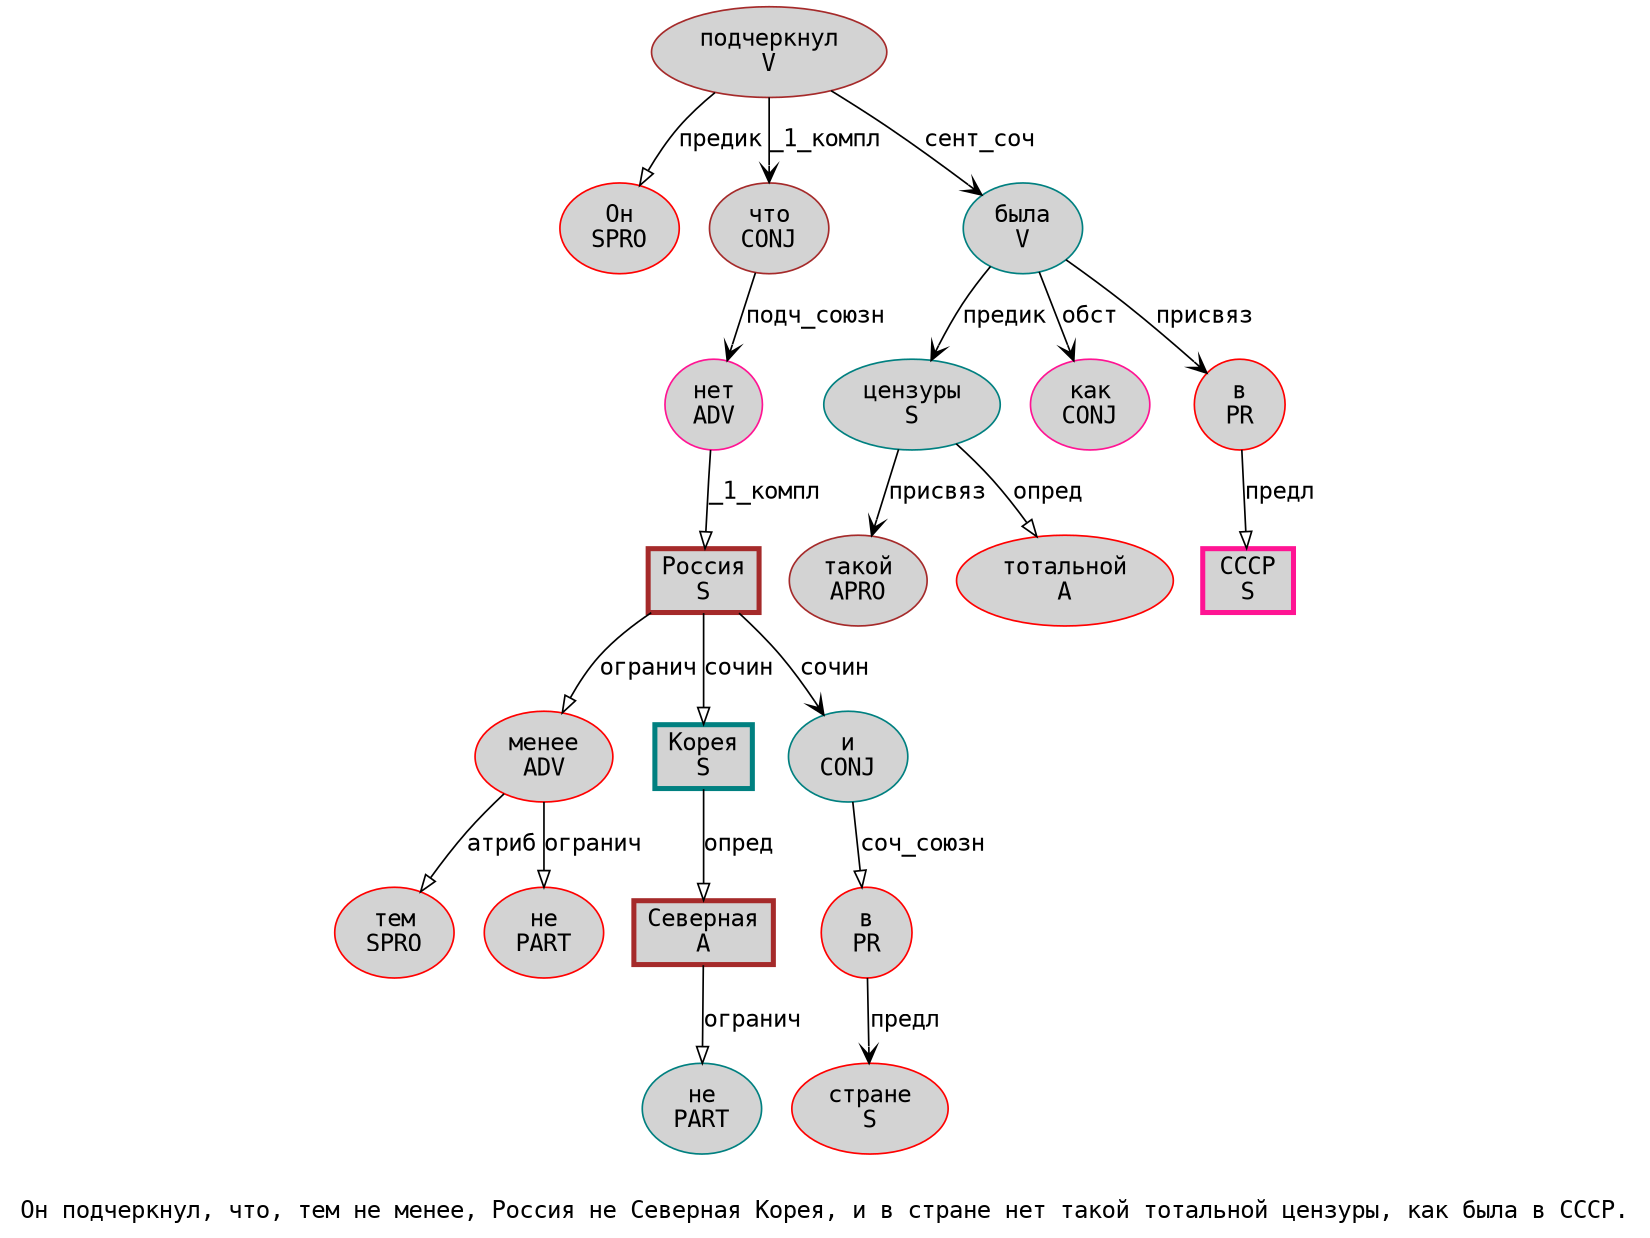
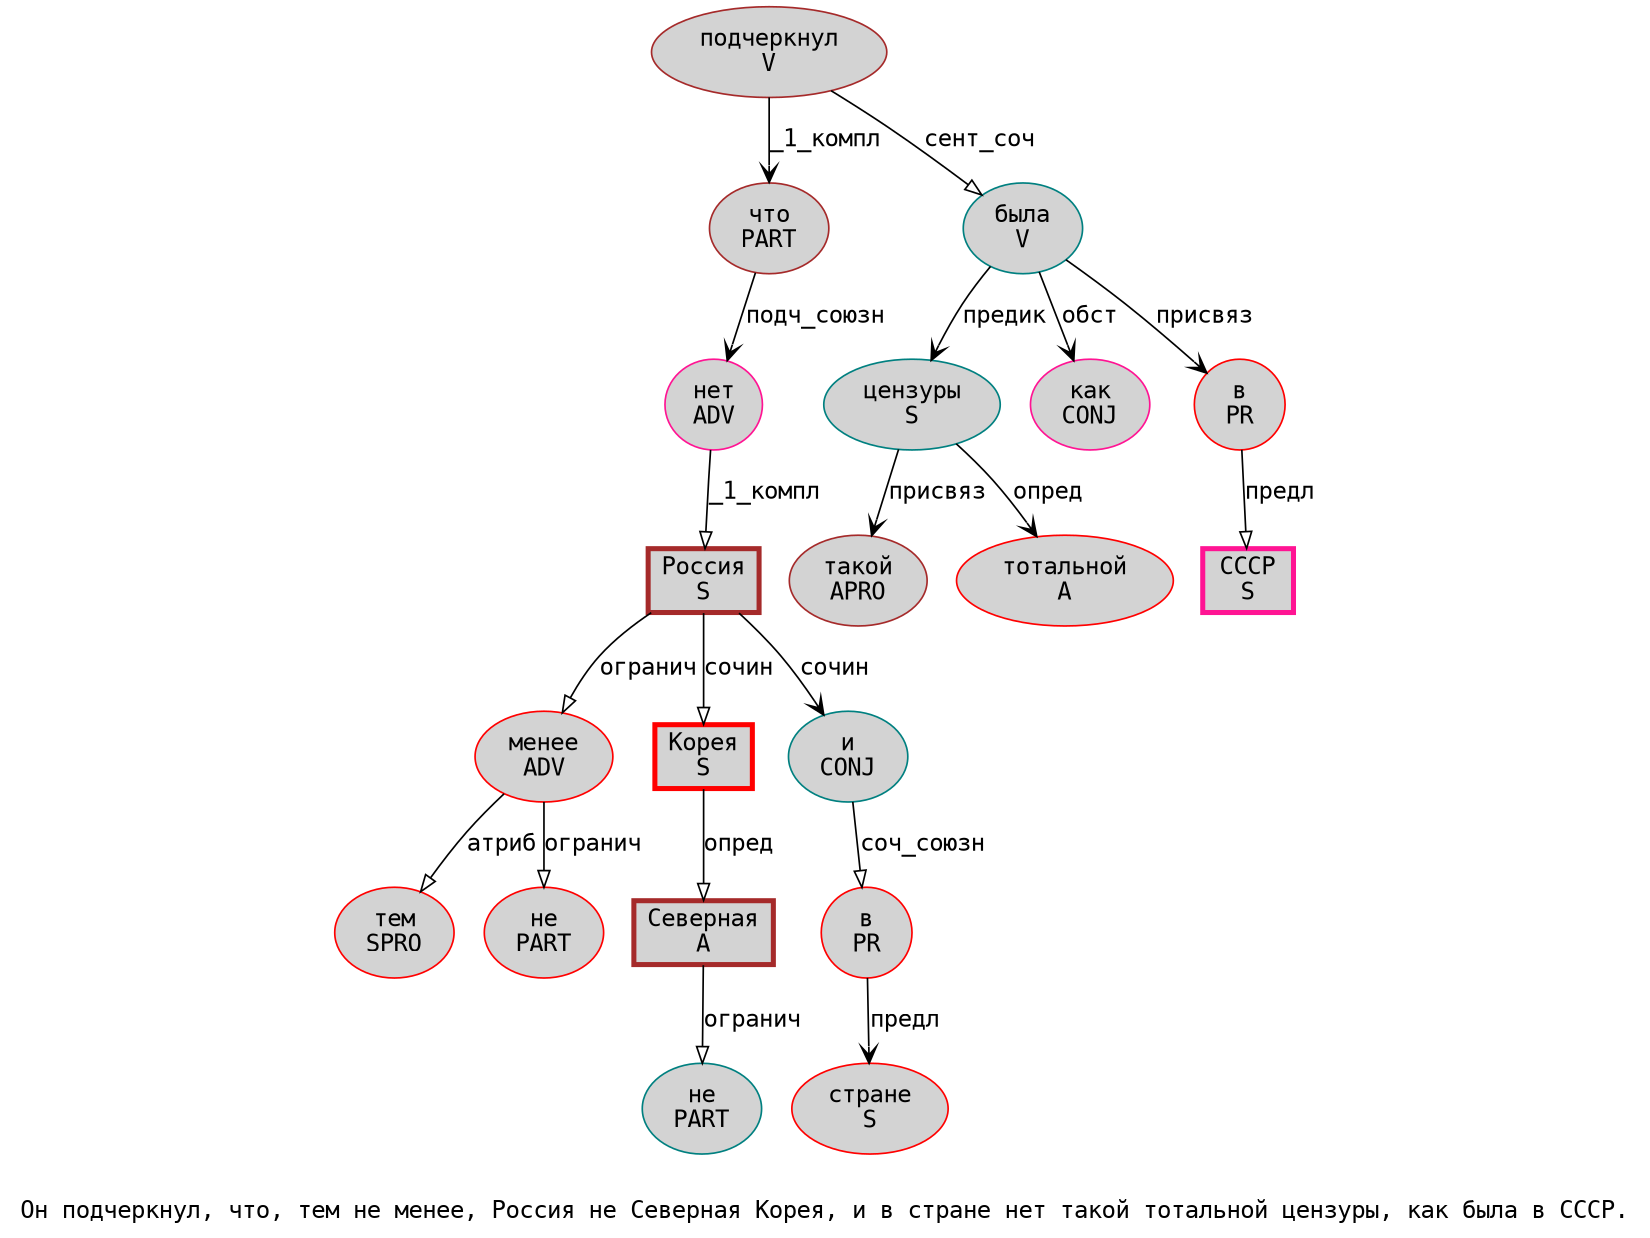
(901, 136) -> (901, 136)
(620, 228) -> none
(769, 228) -> (769, 228)
(994, 481) -> (994, 481)
(704, 757) -> (704, 757)
